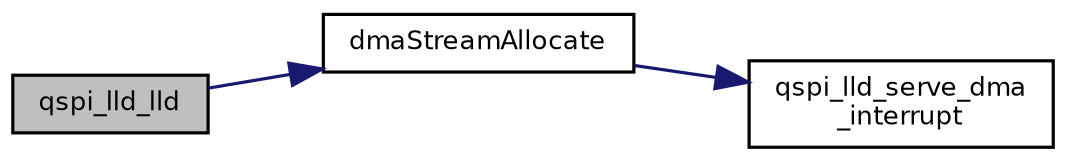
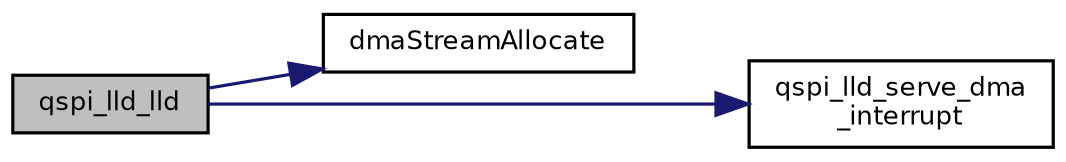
(675, 72) -> (462, 104)
